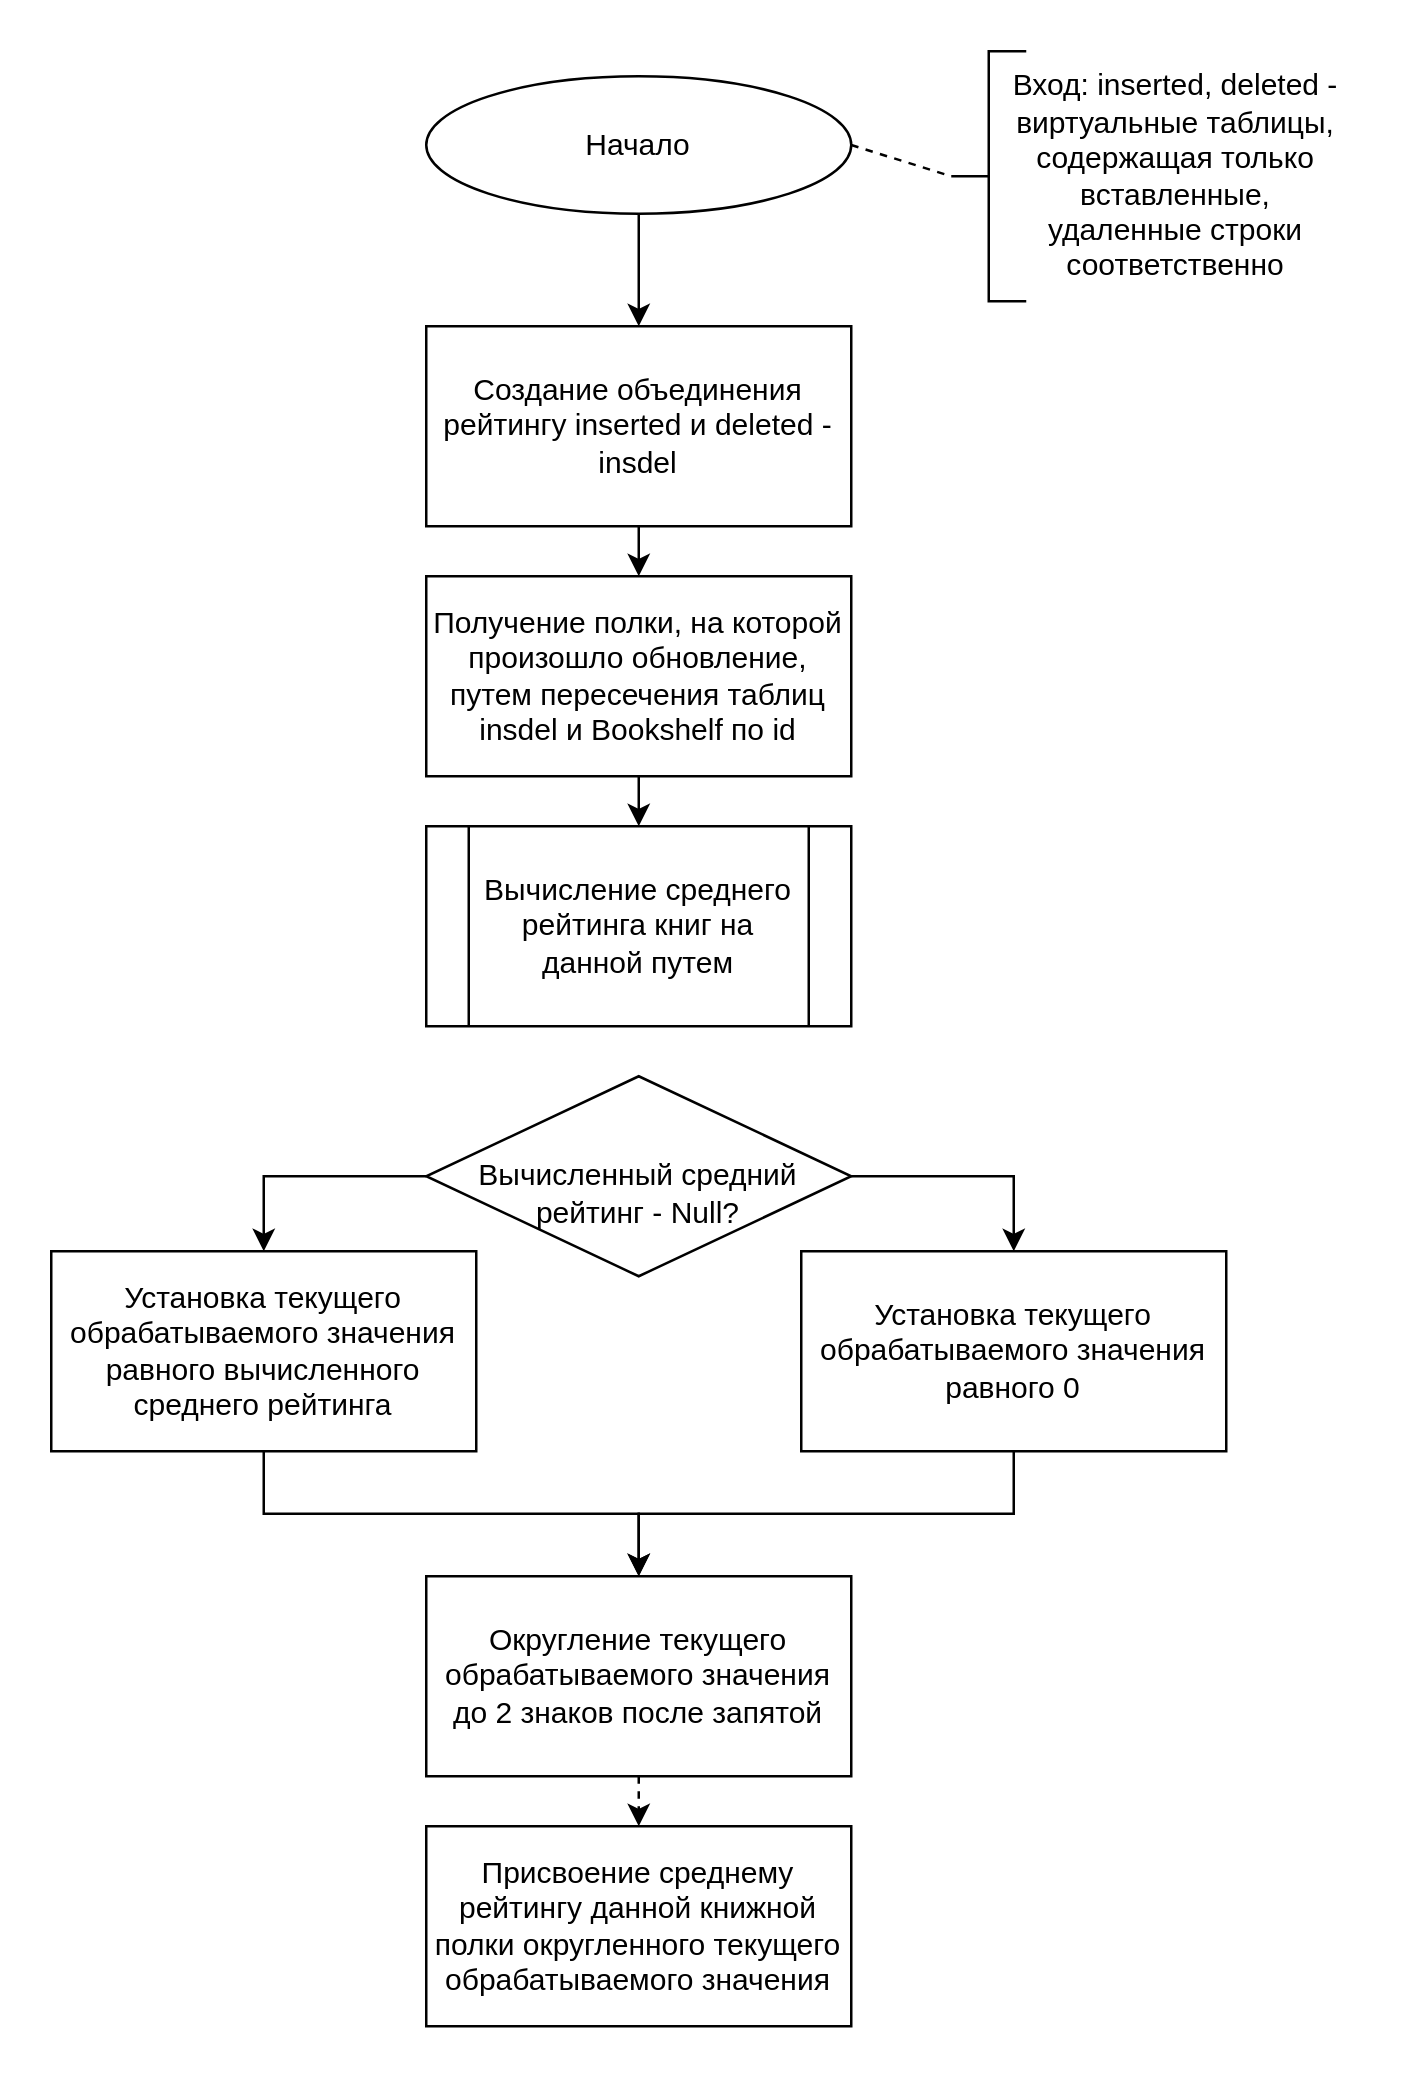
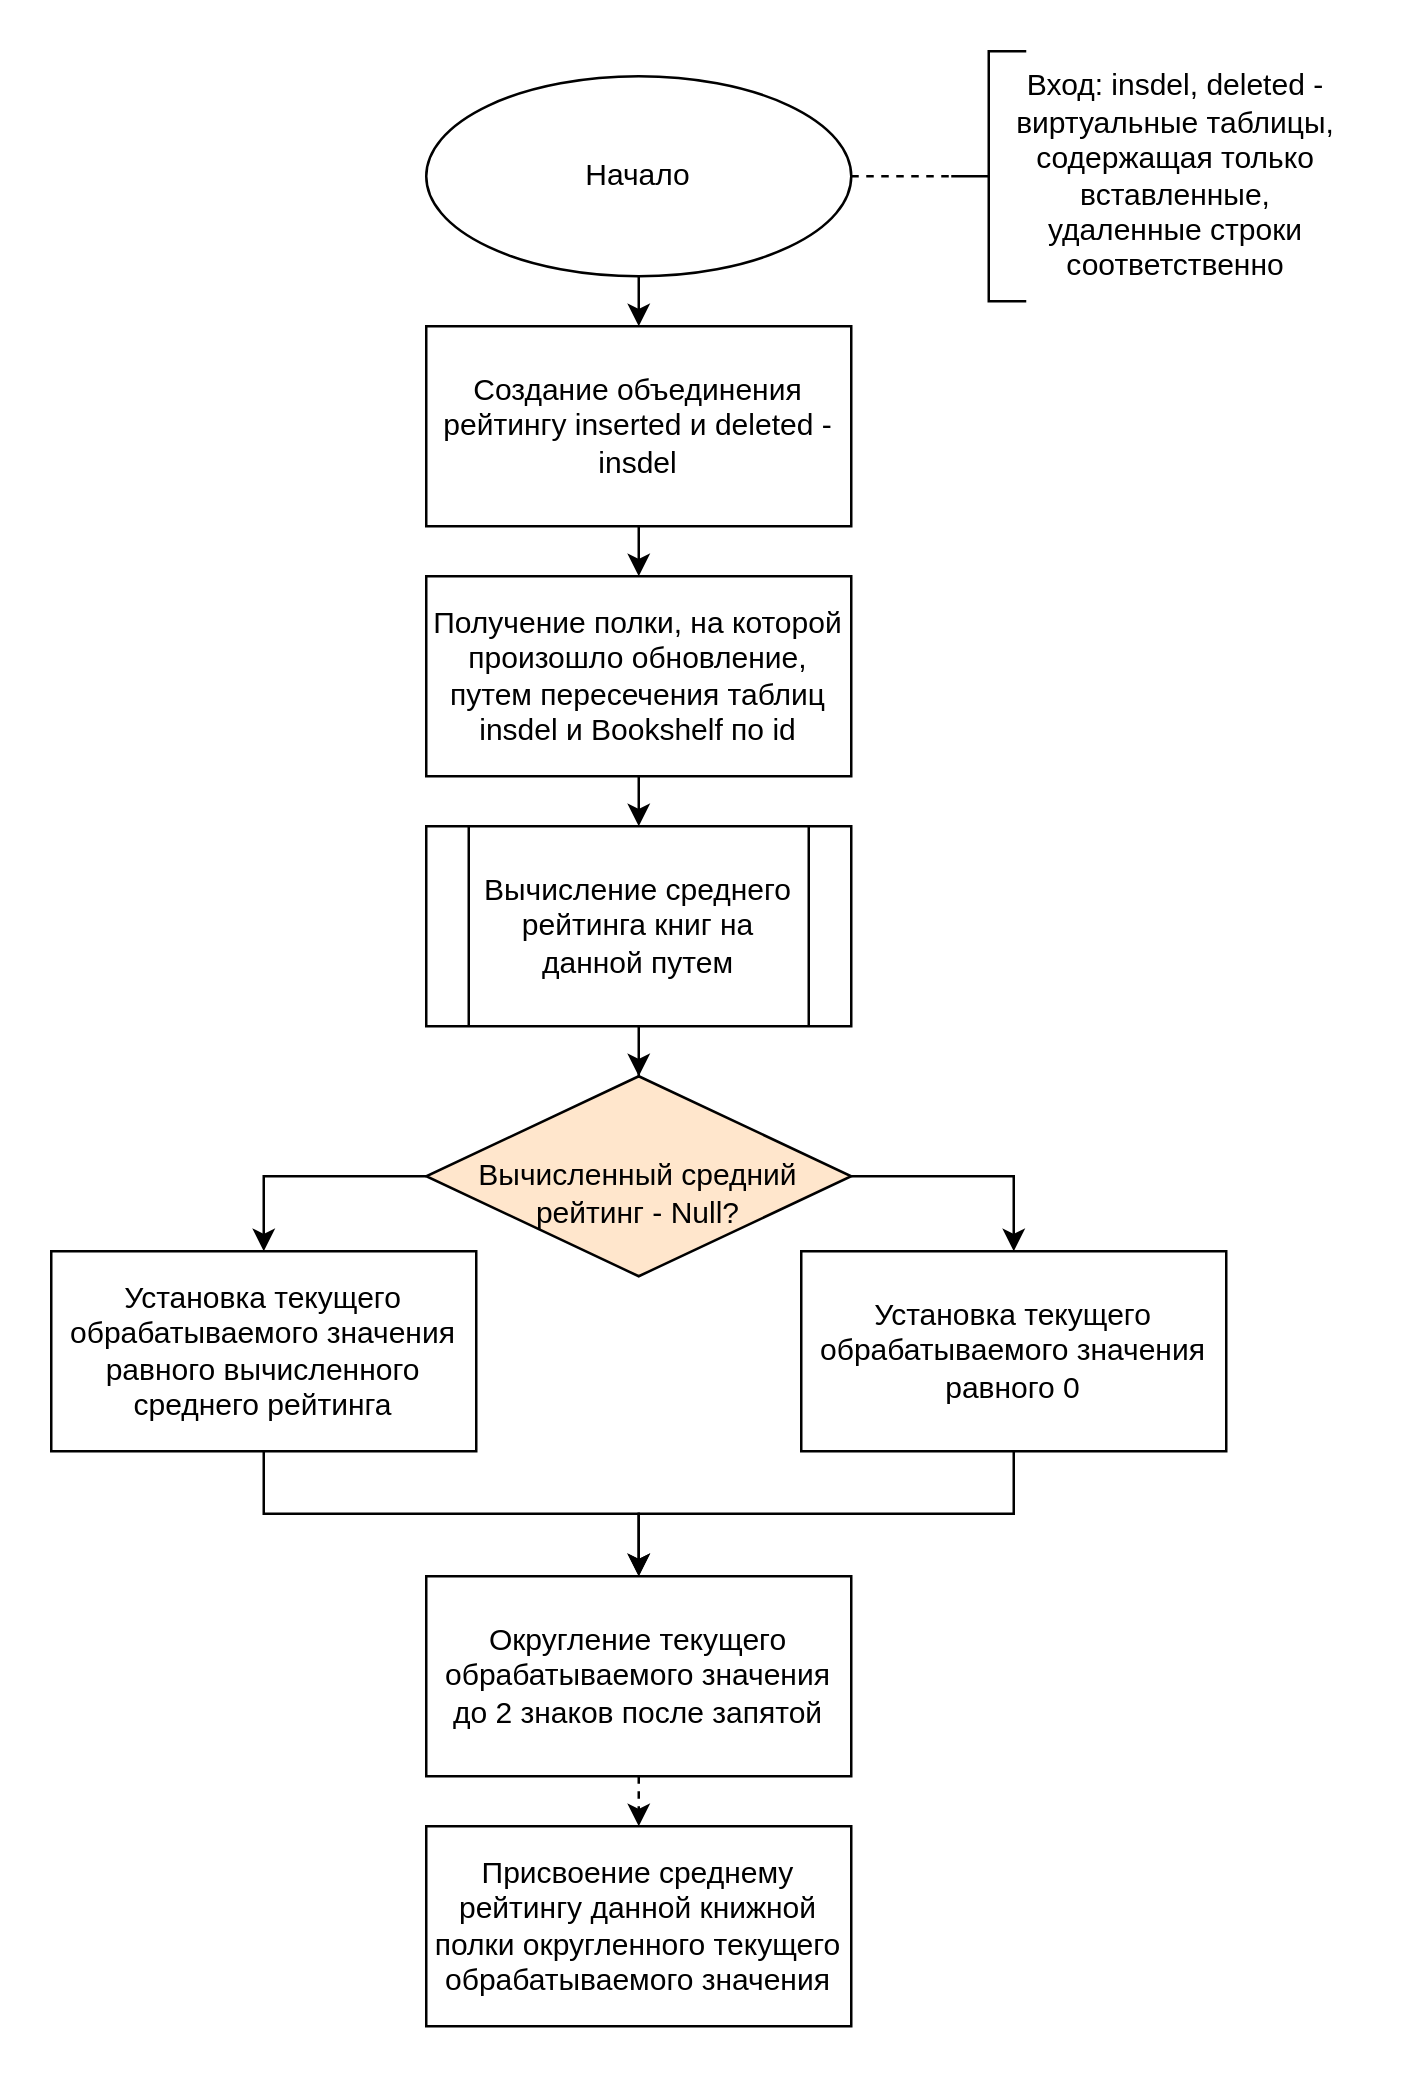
(639, 145) -> (639, 176)
(1176, 176) -> (1176, 176)
none -> (639, 1059)
(639, 1176) -> (639, 1176)
